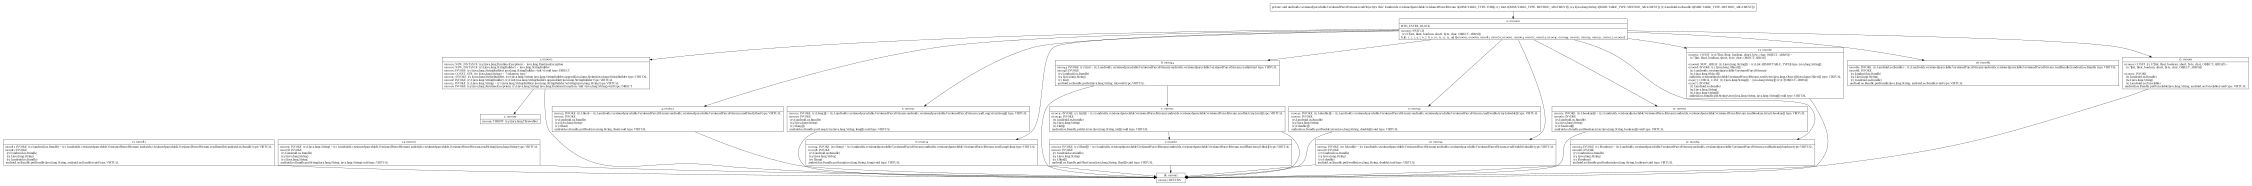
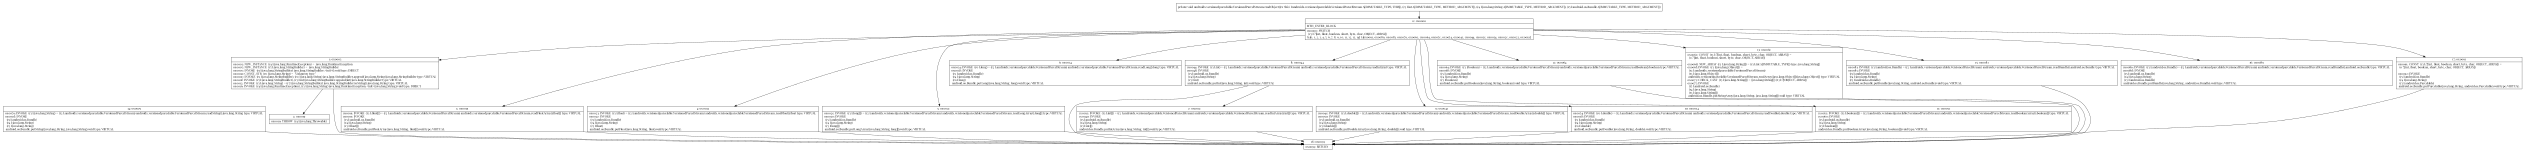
none -> (1728, 38)
(1169, 135) -> (861, 39)
(1096, 171) -> none
